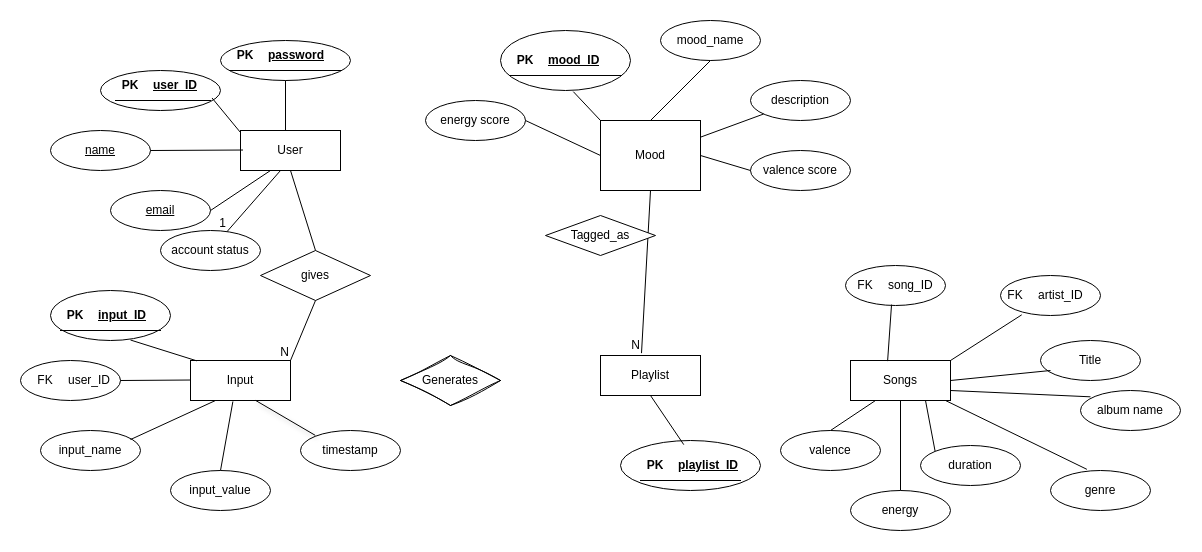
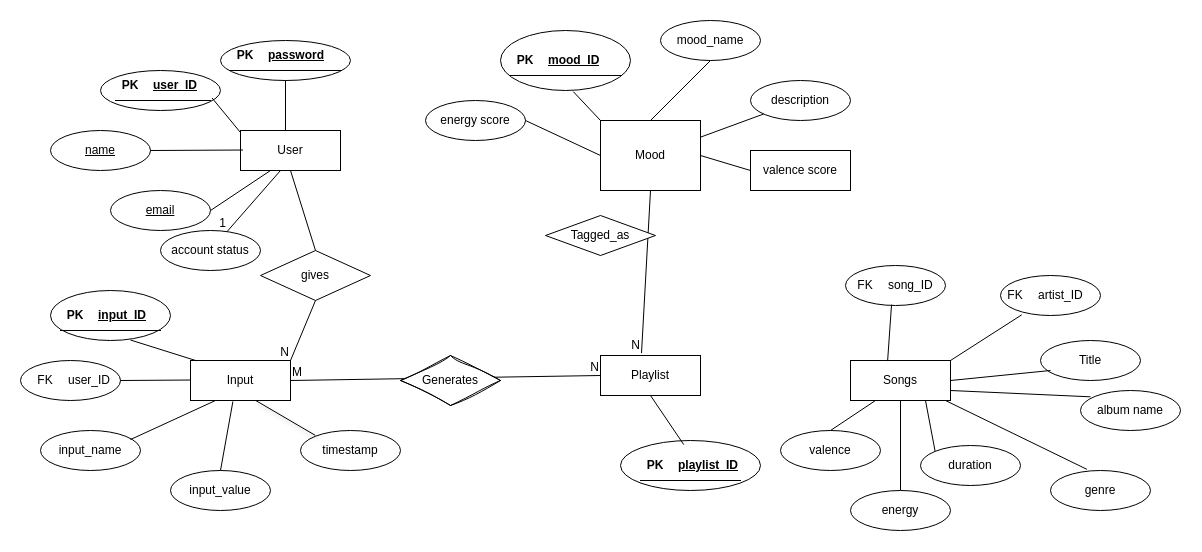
(801, 171) -> (801, 171)
none -> (348, 380)
